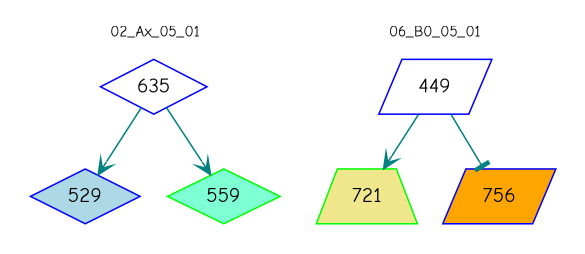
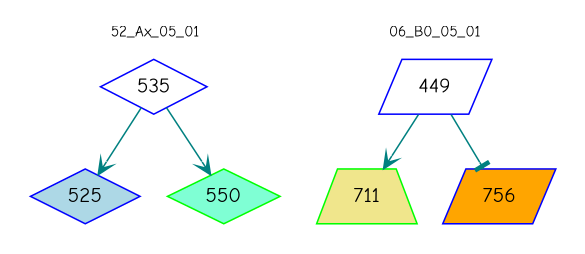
(155, 33) -> (155, 33)
(154, 87) -> (154, 87)
(85, 196) -> (85, 196)
(224, 196) -> (224, 196)
(367, 196) -> (367, 196)
